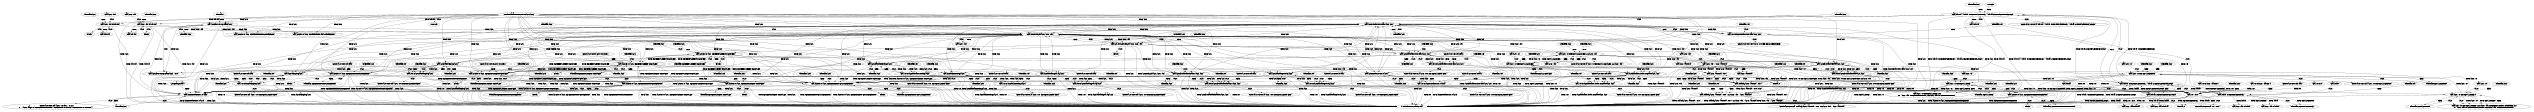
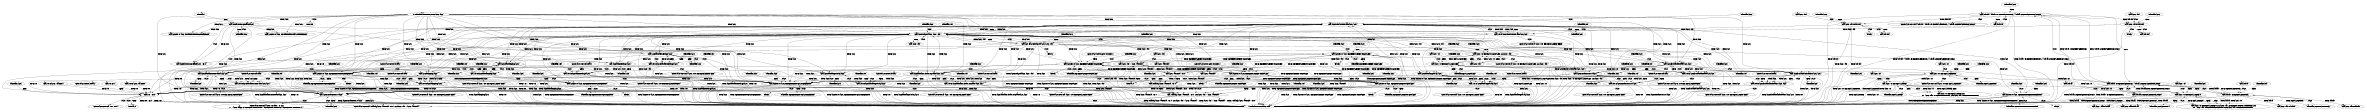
(1991, 5) -> none
(778, 44) -> none
(982, 78) -> (500, 79)
(178, 84) -> none
none -> (200, 86)
